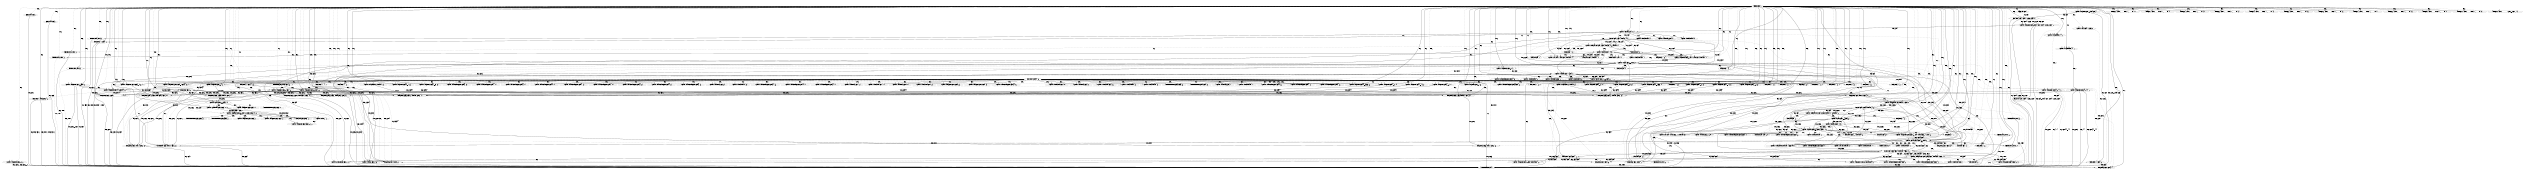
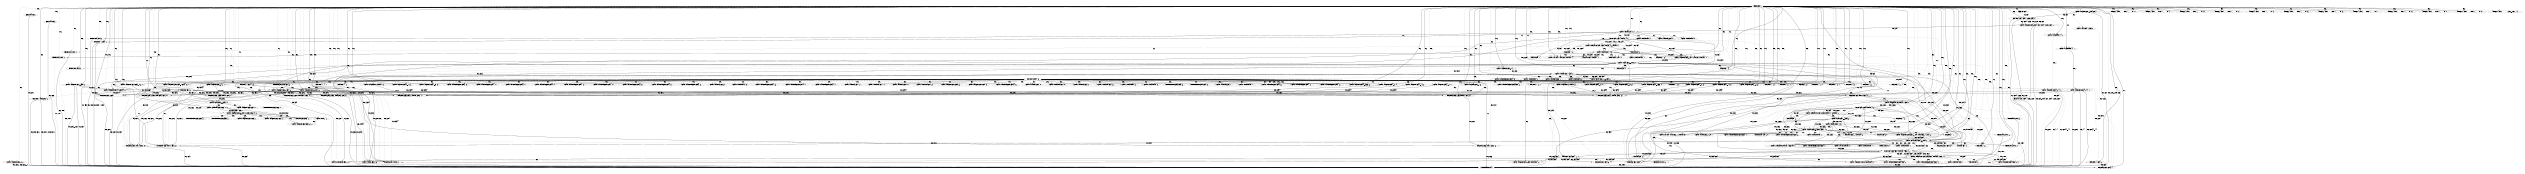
(1578, 61) -> none
none -> (1033, 85)
(1850, 144) -> (1849, 144)
